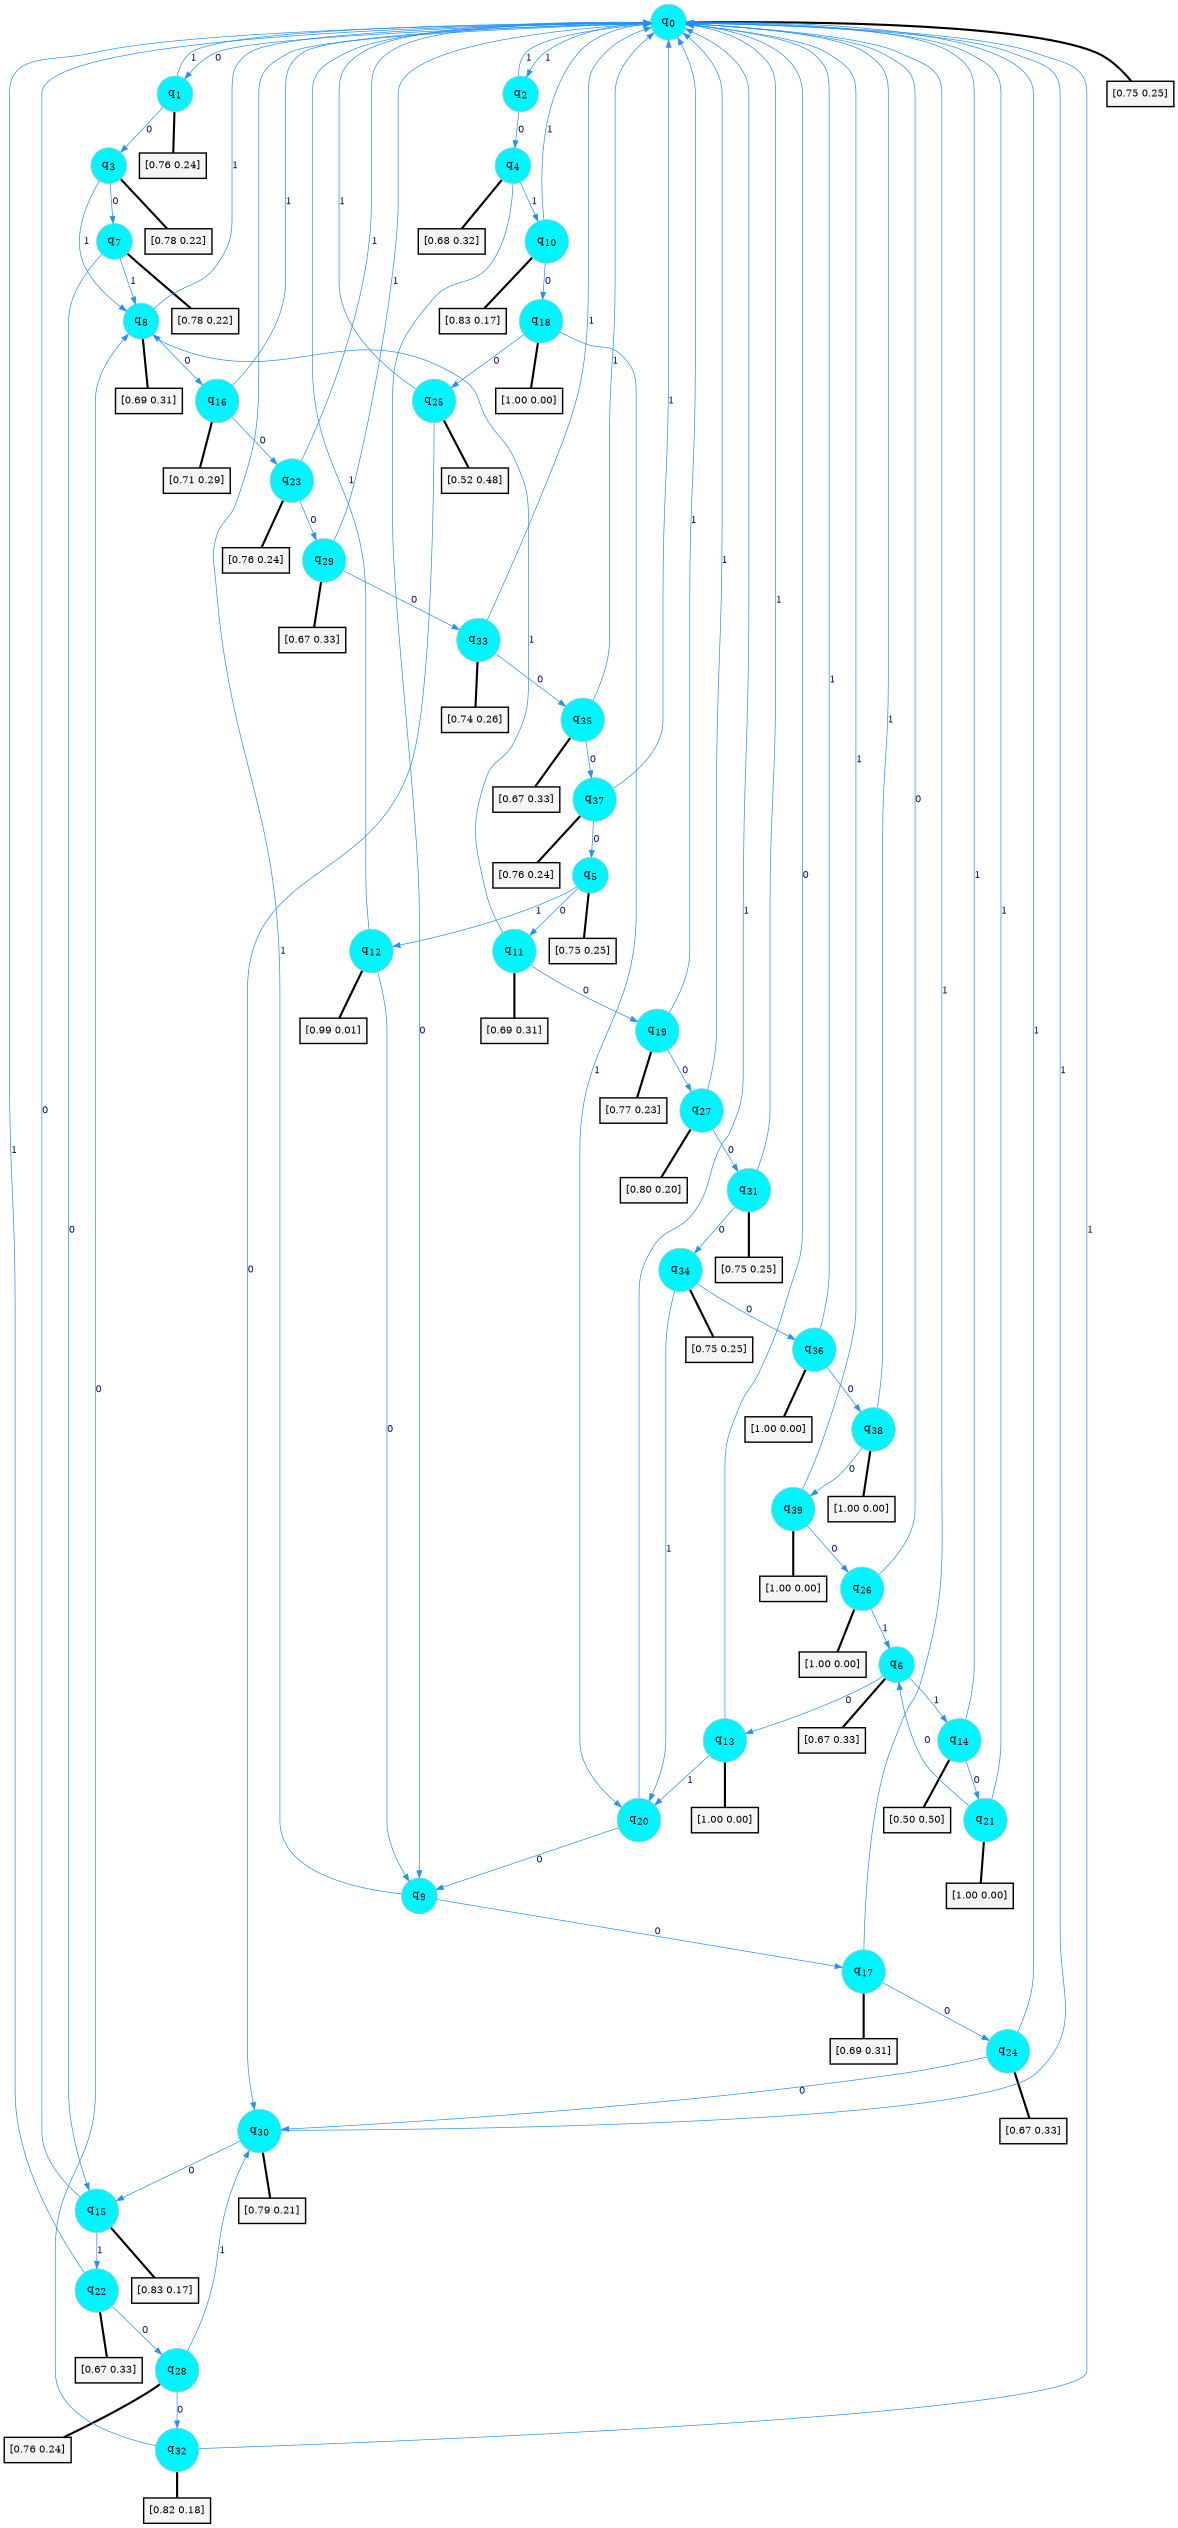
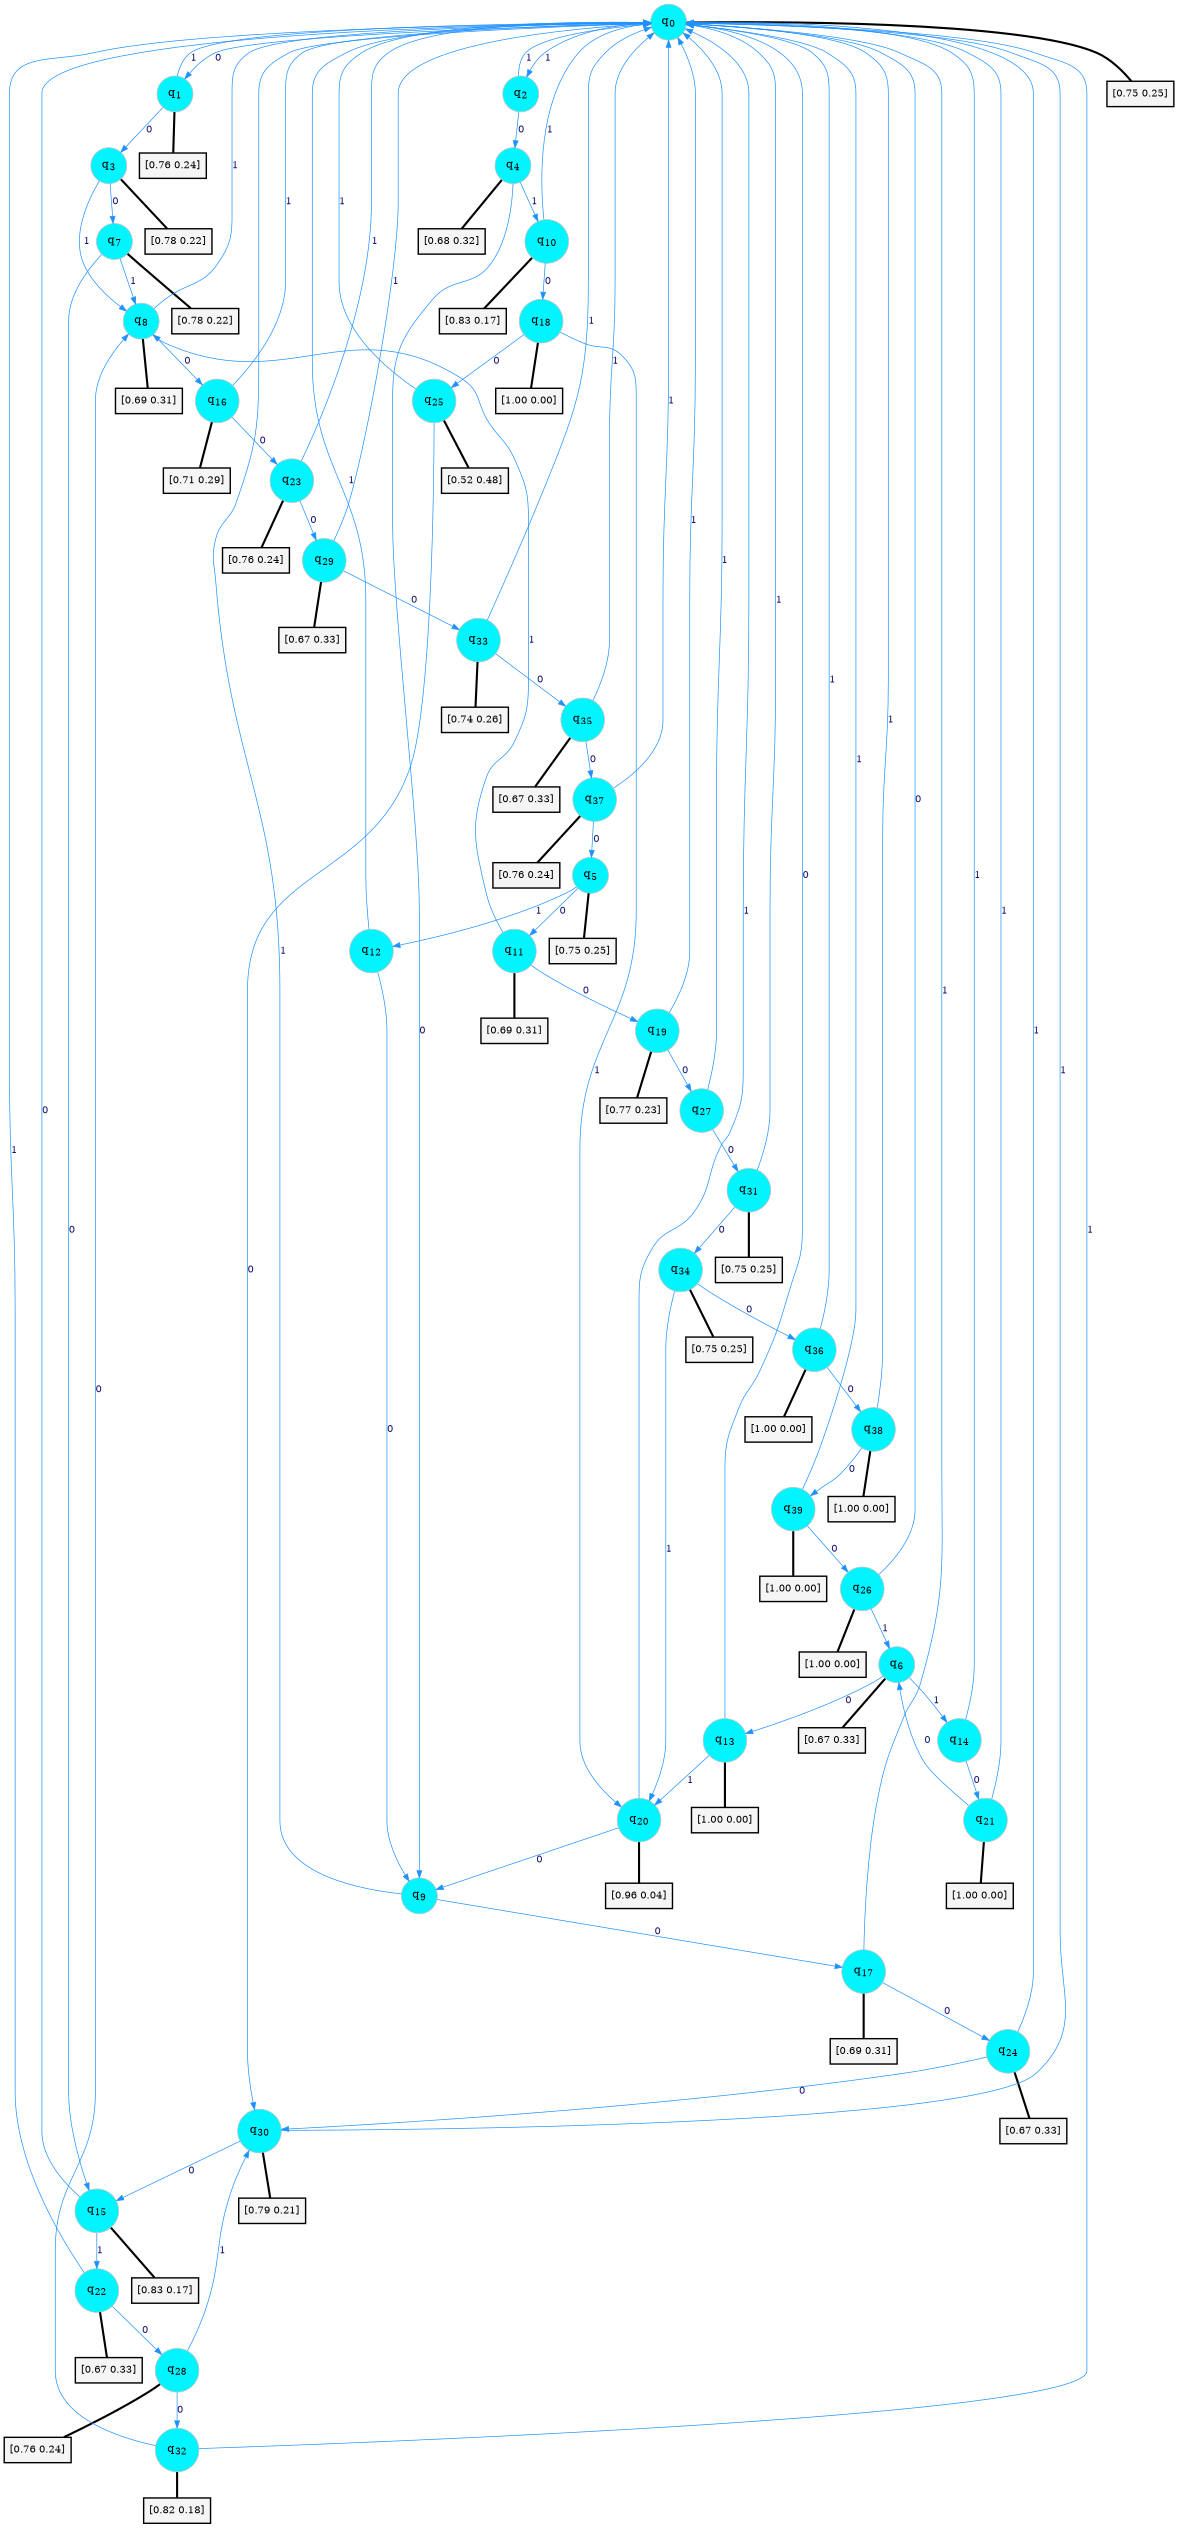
(333, 1031) -> none
(654, 1190) -> none
(917, 1820) -> none
none -> (639, 1896)
